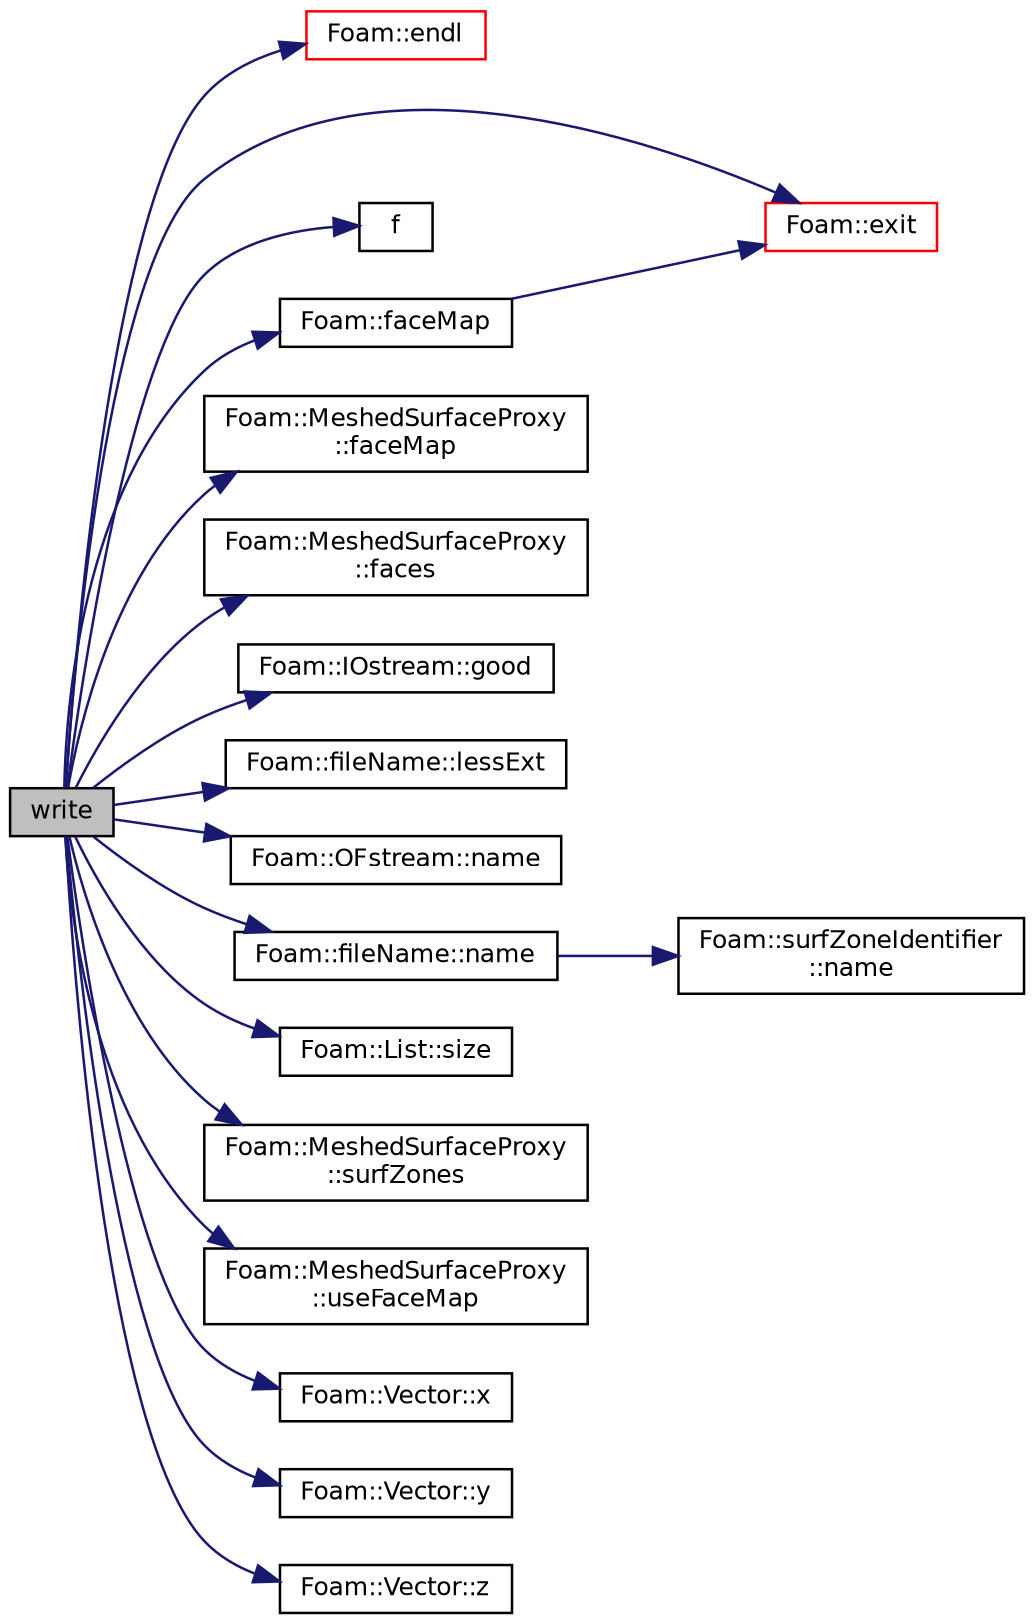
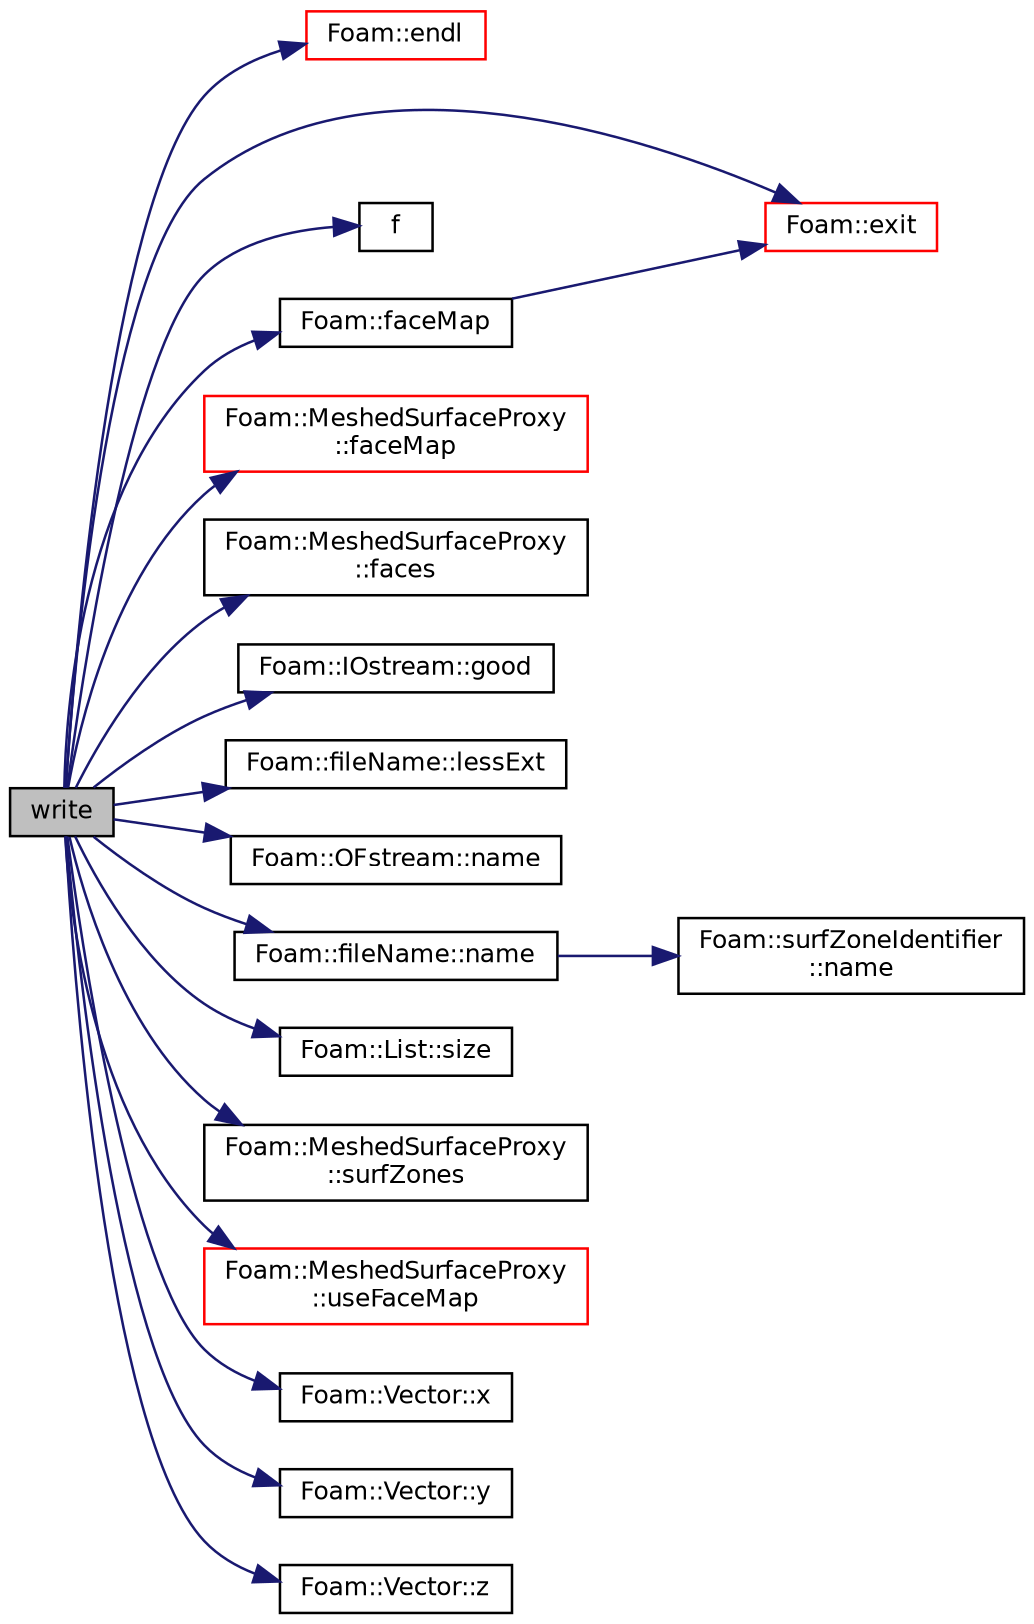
(396, 434) -> (396, 434)
(396, 1286) -> (396, 1286)
